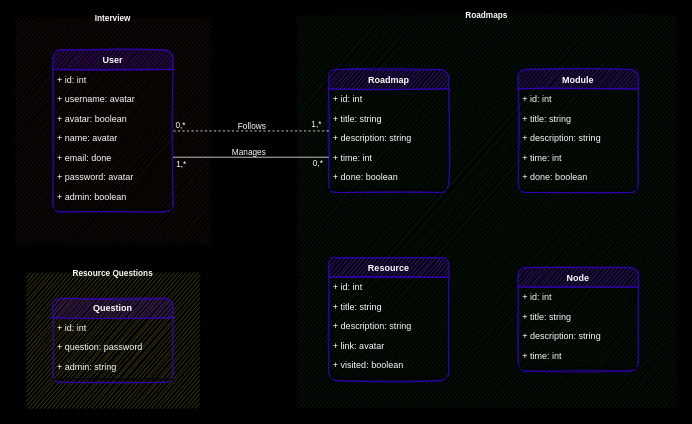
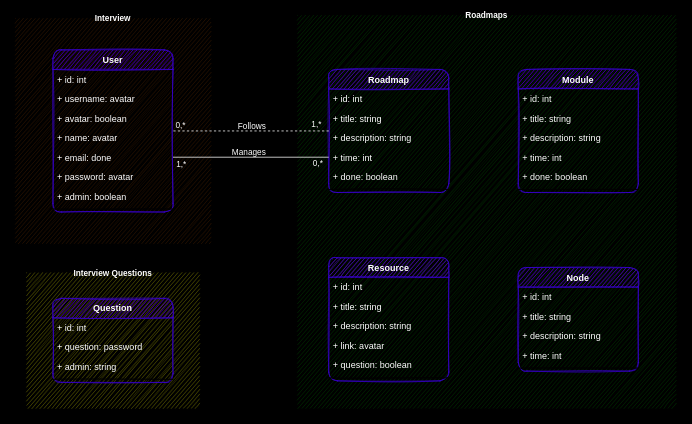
(113, 273) -> (113, 273)
(371, 365) -> (375, 365)
